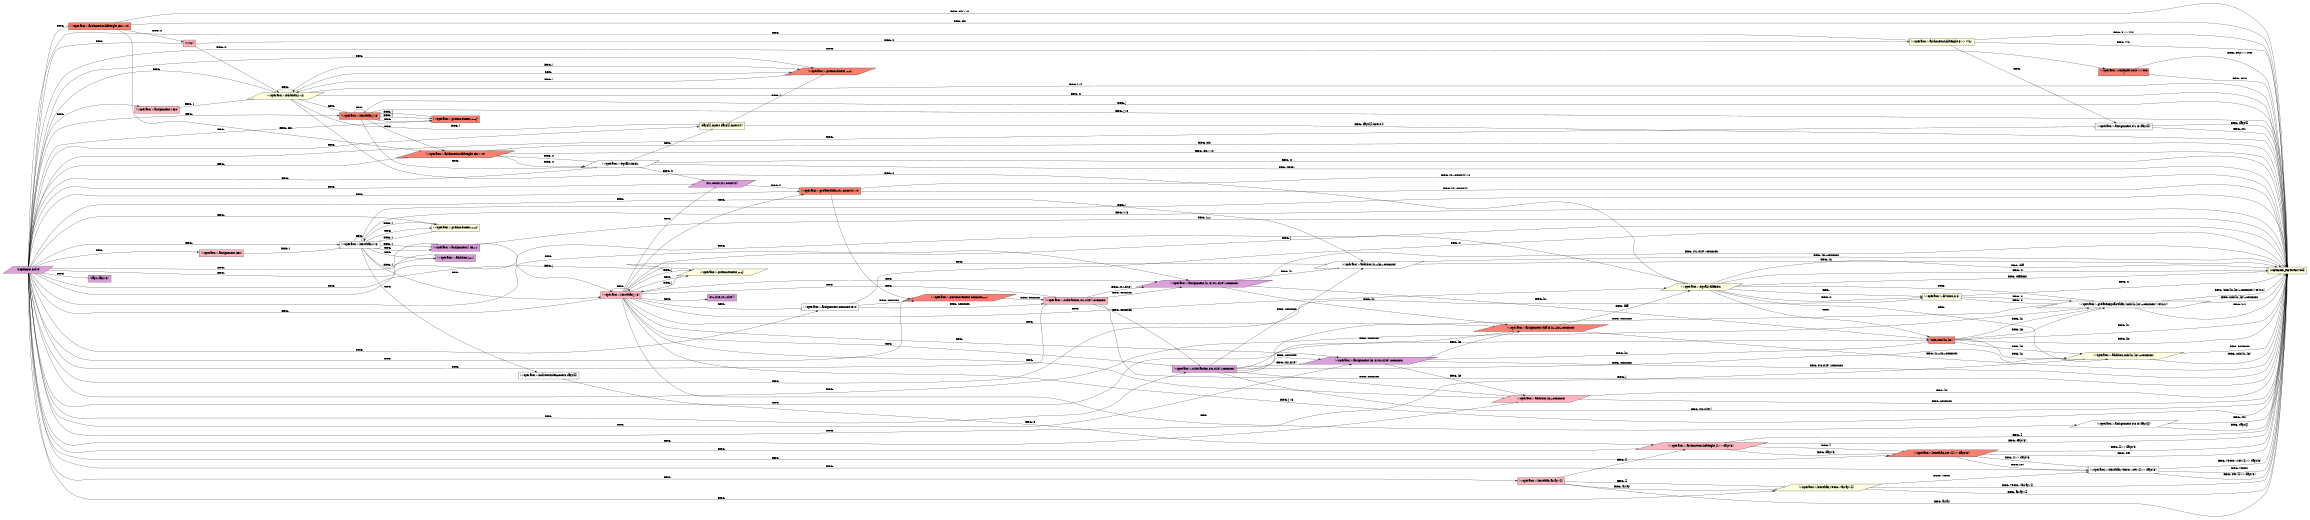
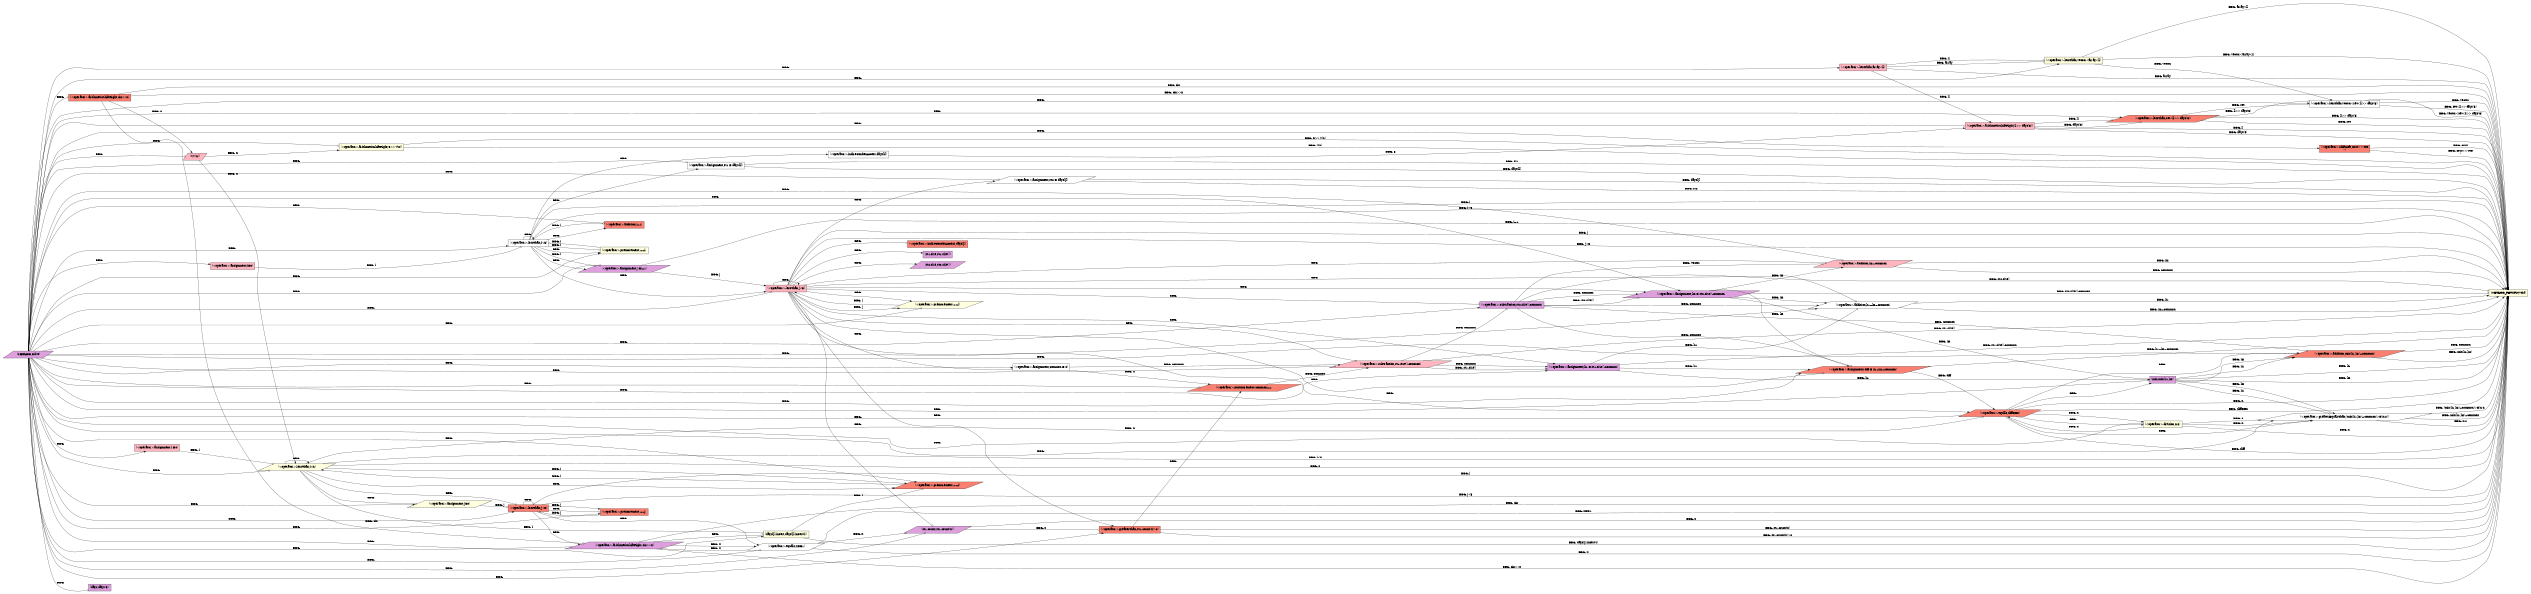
(189, 43) -> (195, 157)
(2032, 84) -> (603, 190)
(667, 147) -> (707, 537)
(456, 154) -> (624, 545)
none -> (442, 173)
(1563, 240) -> (1838, 521)
none -> (938, 244)
(456, 248) -> (624, 269)
(456, 258) -> (624, 225)
none -> (938, 265)
(221, 273) -> (297, 206)
(1204, 284) -> (1583, 367)
(1701, 287) -> (2000, 413)
none -> (1780, 300)
(889, 301) -> (1130, 372)
(1076, 301) -> (1390, 364)
(1639, 320) -> none
(1942, 340) -> (2163, 380)
(2124, 356) -> (2345, 354)
(1369, 377) -> (1691, 263)
(1622, 377) -> (1945, 329)
(934, 404) -> (1078, 412)
none -> (910, 405)
none -> (2076, 431)
(1701, 446) -> (2000, 126)
(1826, 488) -> (2074, 61)
none -> (450, 504)
